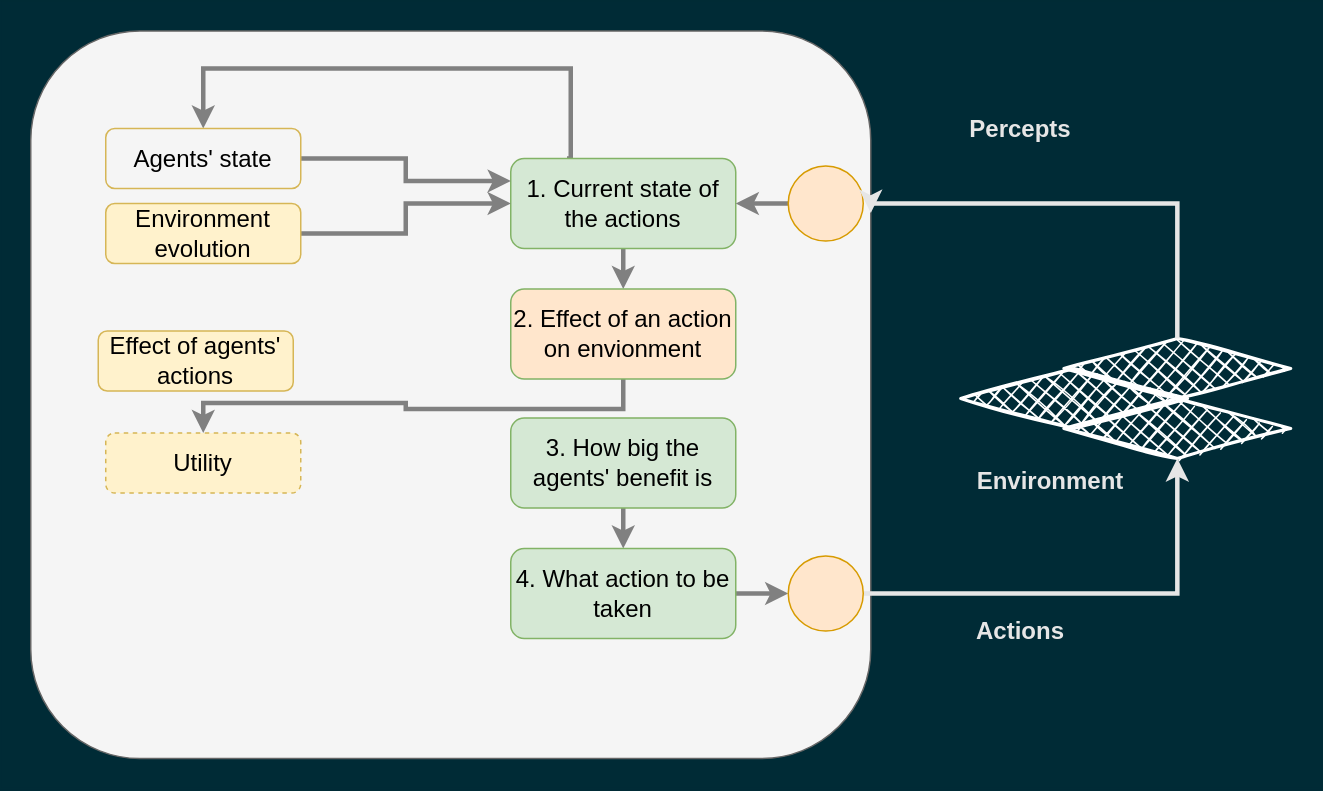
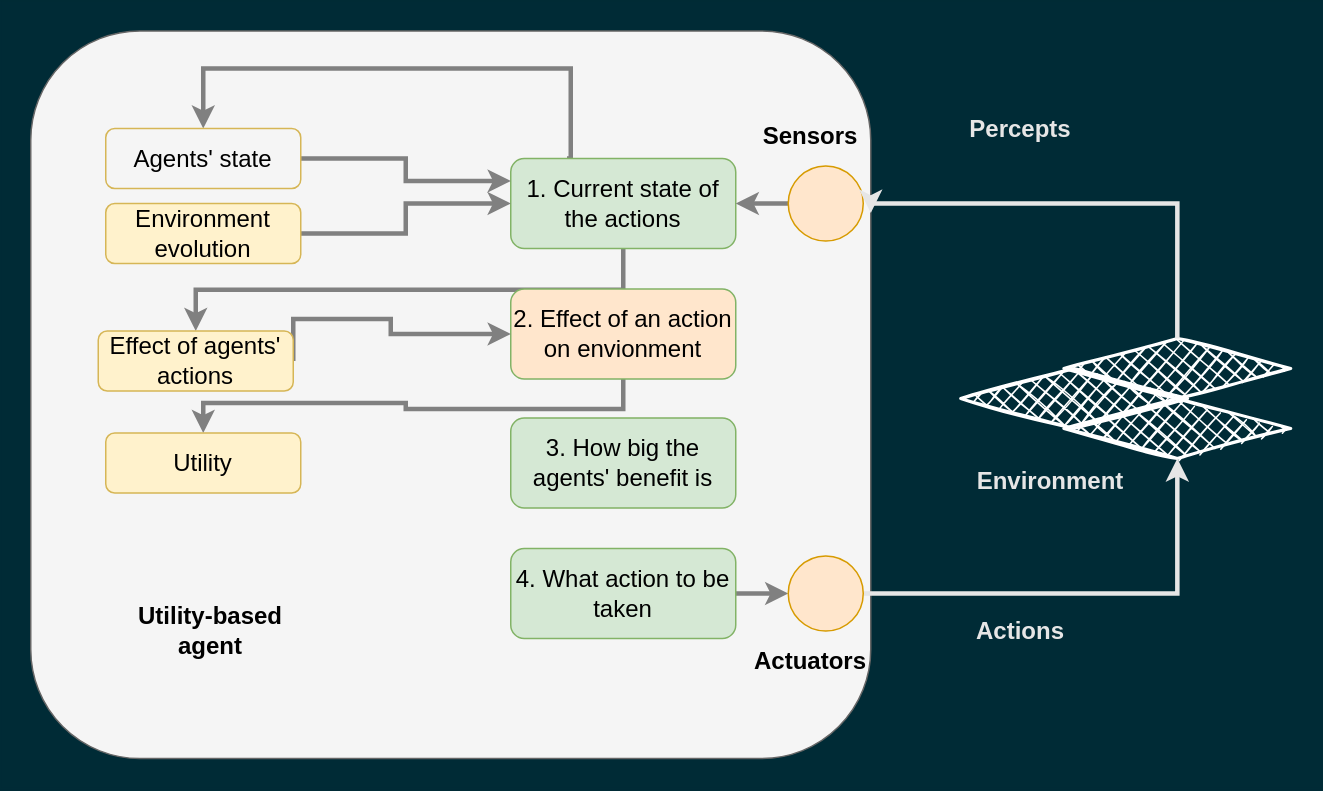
none -> (811, 136)
(623, 271) -> (347, 290)
none -> (381, 319)
(203, 463) -> (203, 463)
(623, 520) -> none
none -> (211, 631)
none -> (811, 661)
